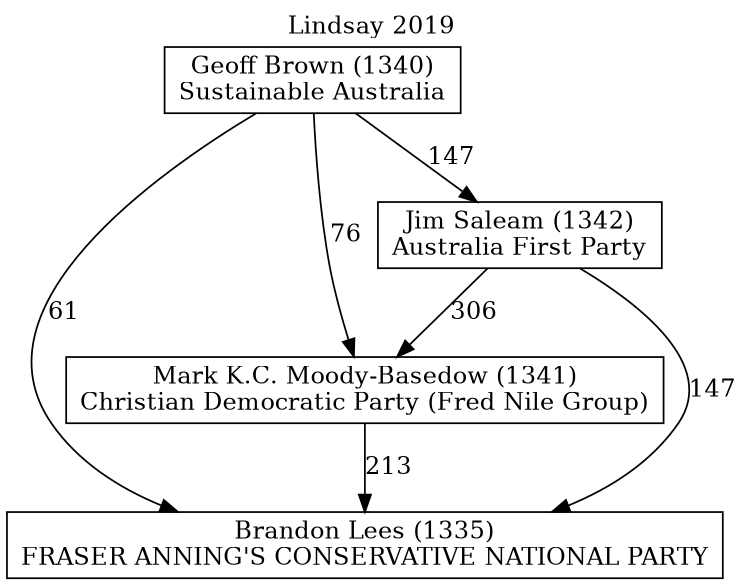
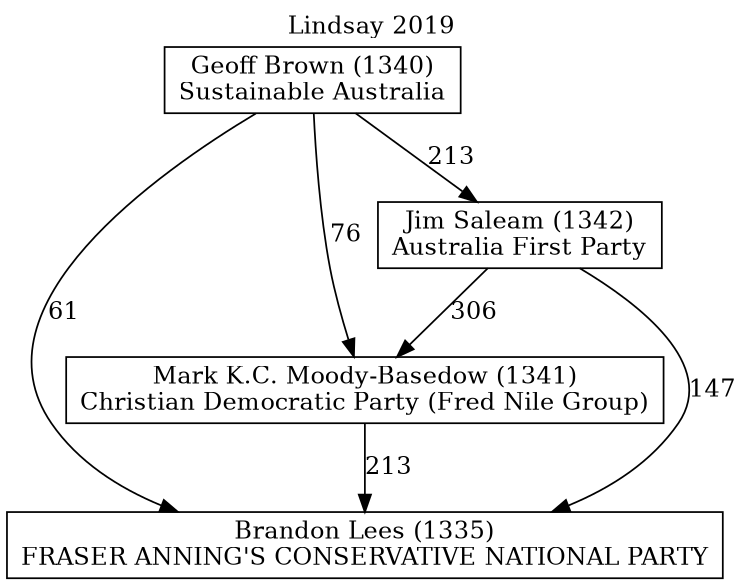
(452, 158) -> (452, 158)
